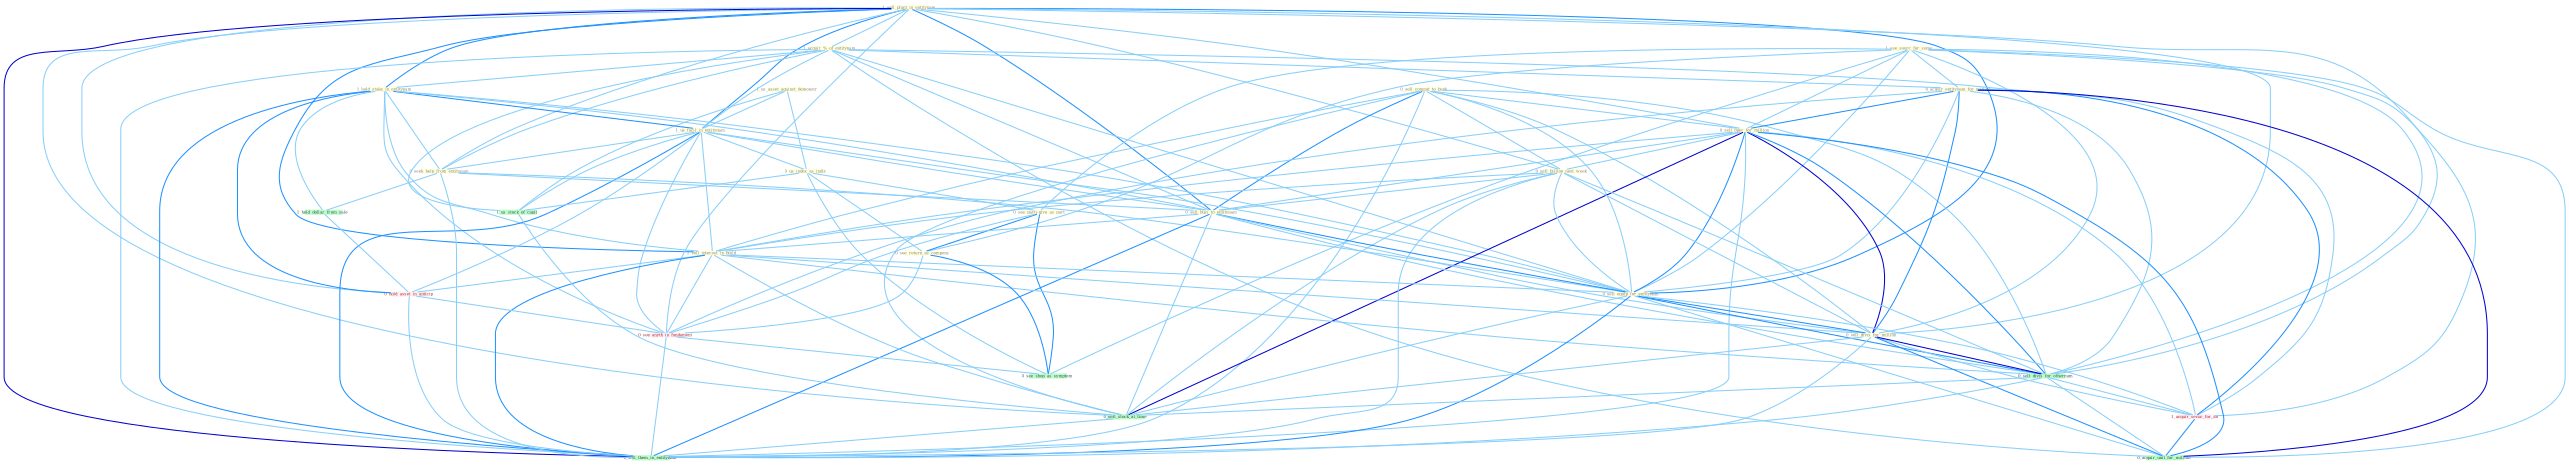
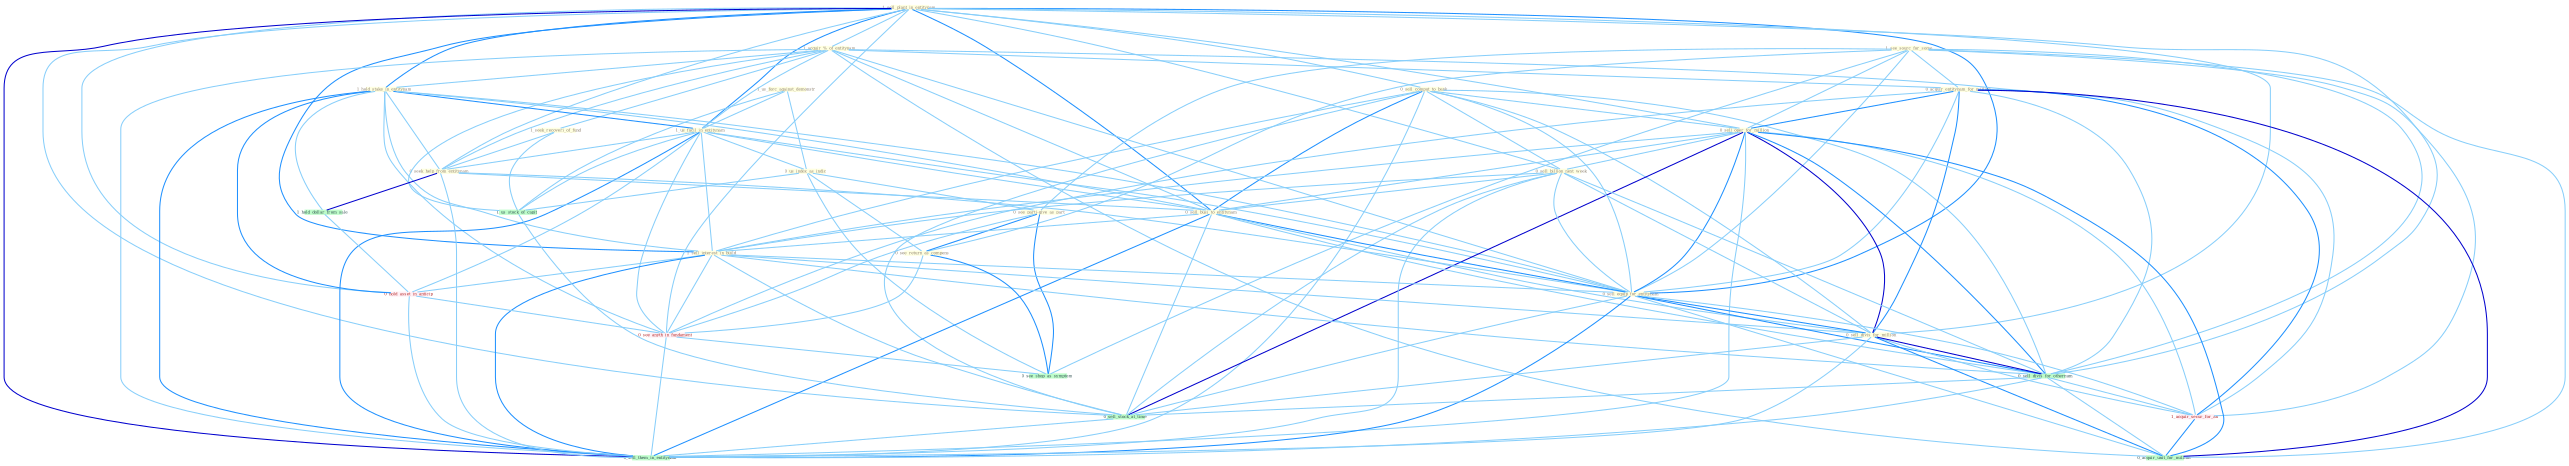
none -> (1172, 39)
(787, 89) -> (787, 89)
none -> (557, 130)
(382, 192) -> (382, 192)
(2092, 206) -> none
